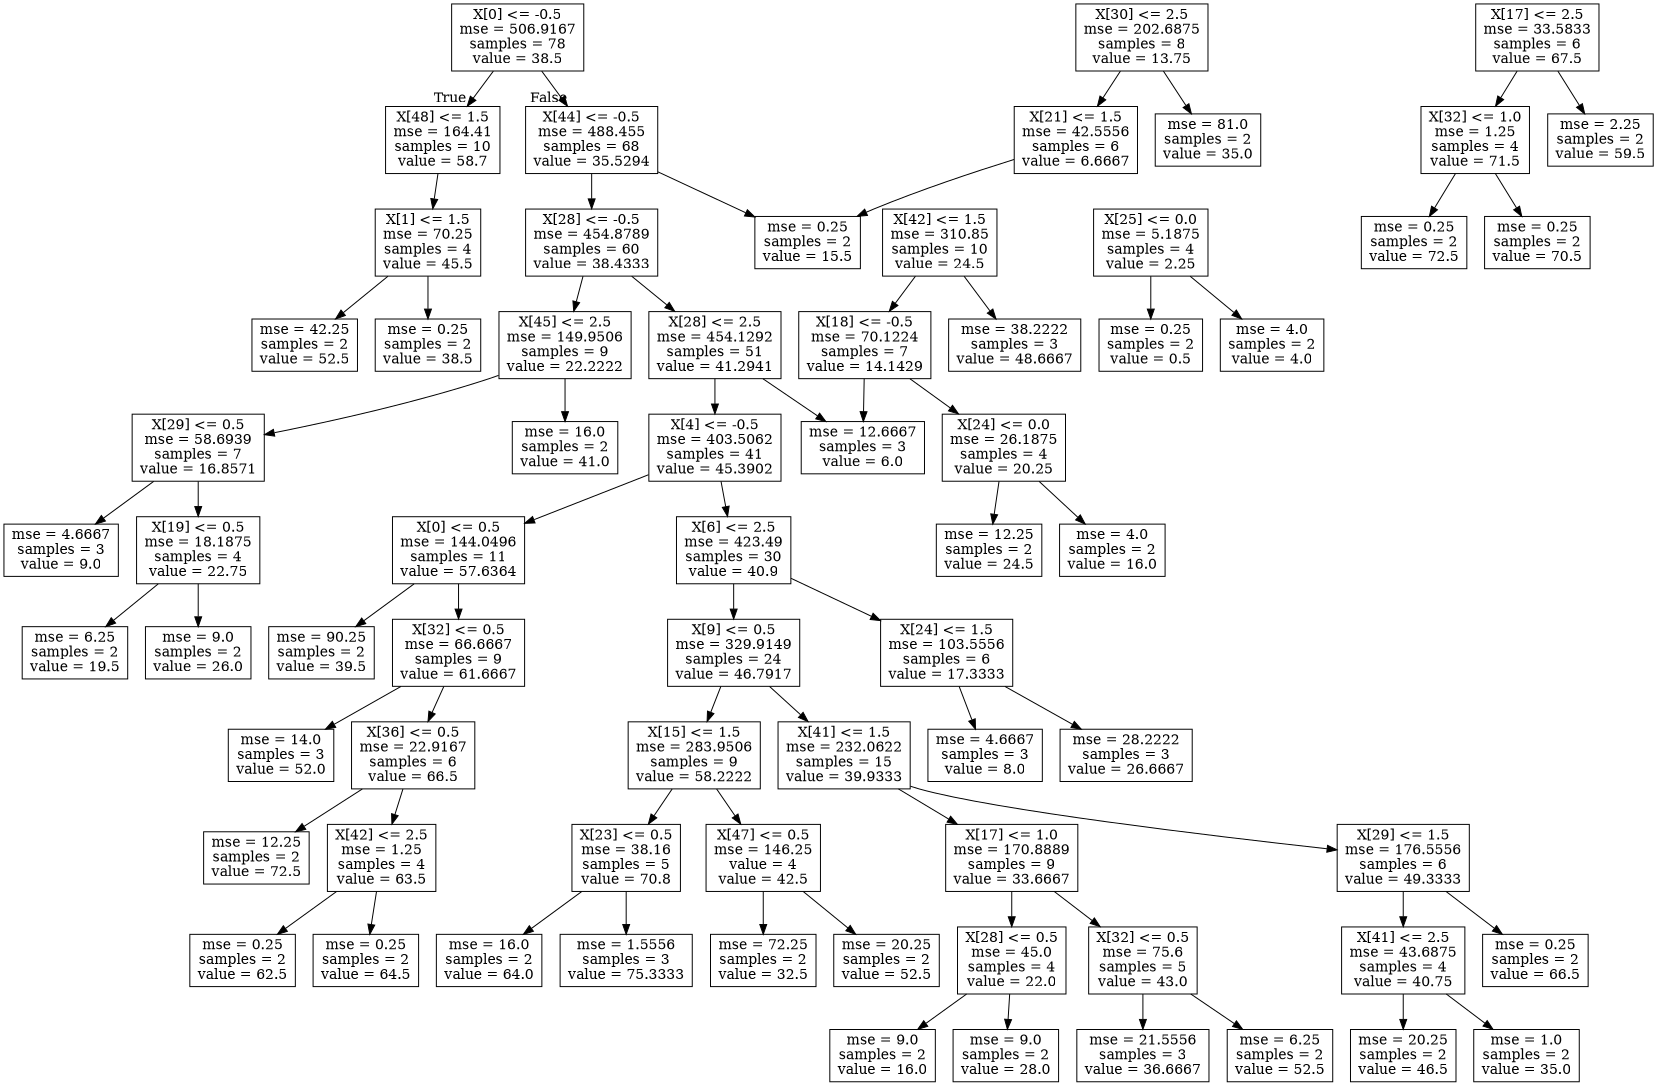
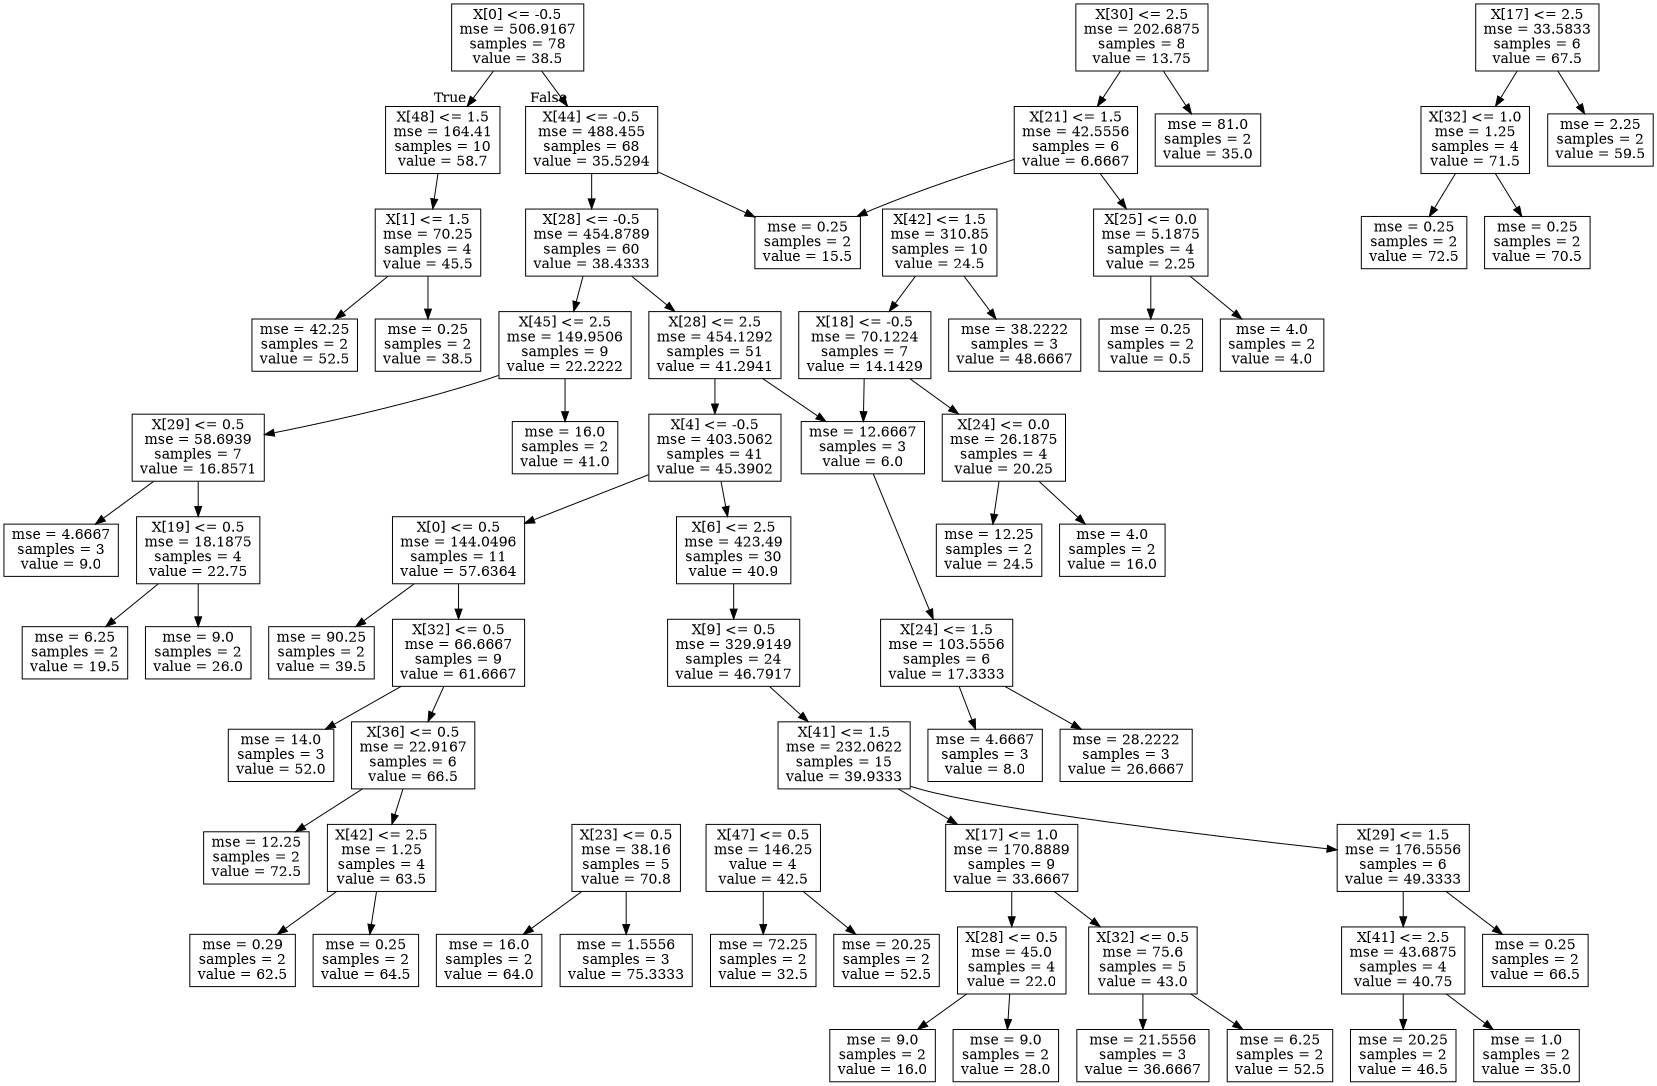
none -> (1110, 187)
(831, 597) -> (901, 542)
(694, 755) -> none
(243, 960) -> (243, 960)
